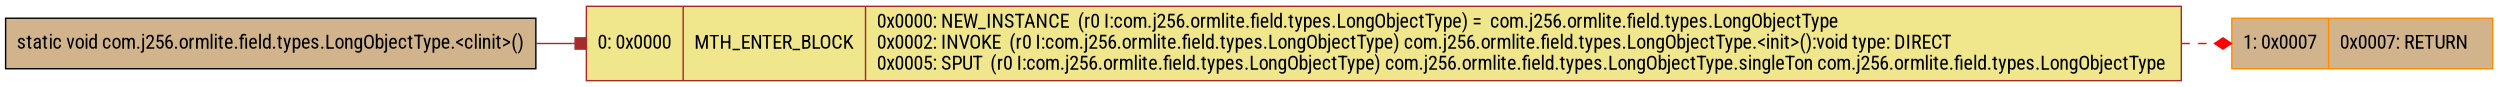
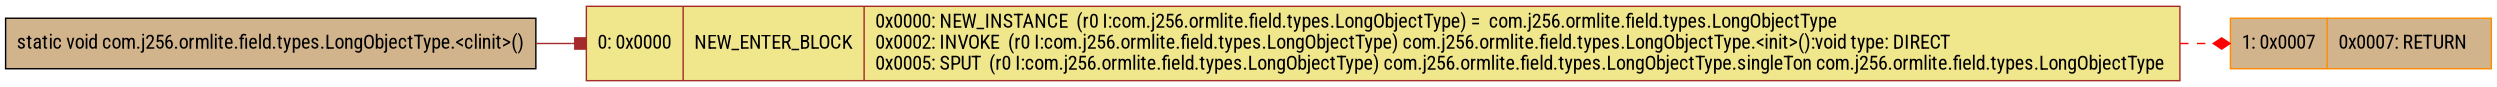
(774, 43) -> (774, 43)
